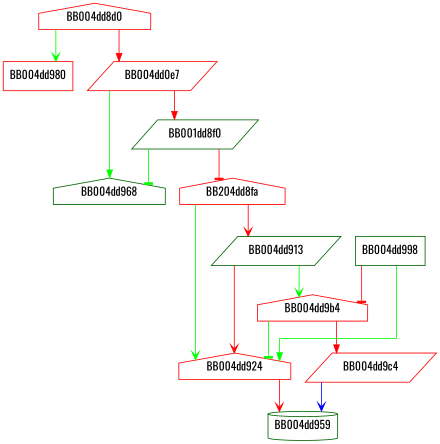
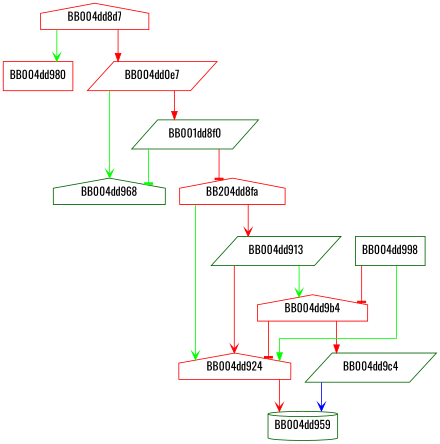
(95, 18) -> (95, 18)
(110, 130) -> (110, 130)
(268, 338) -> (268, 338)
(371, 368) -> (371, 368)
